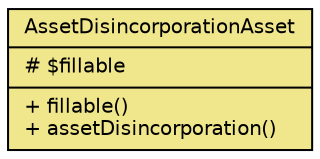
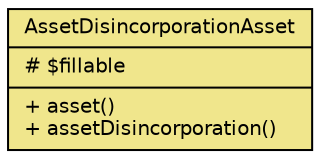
(77, 107) -> (70, 107)
